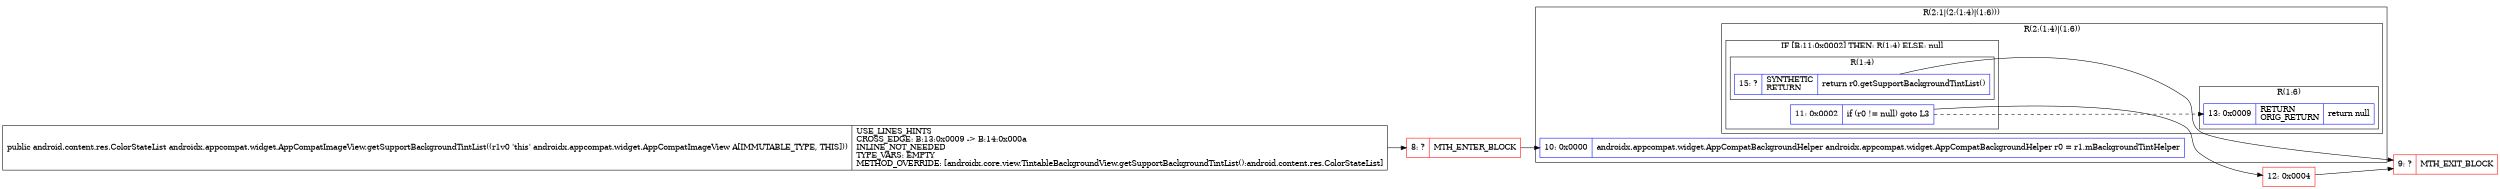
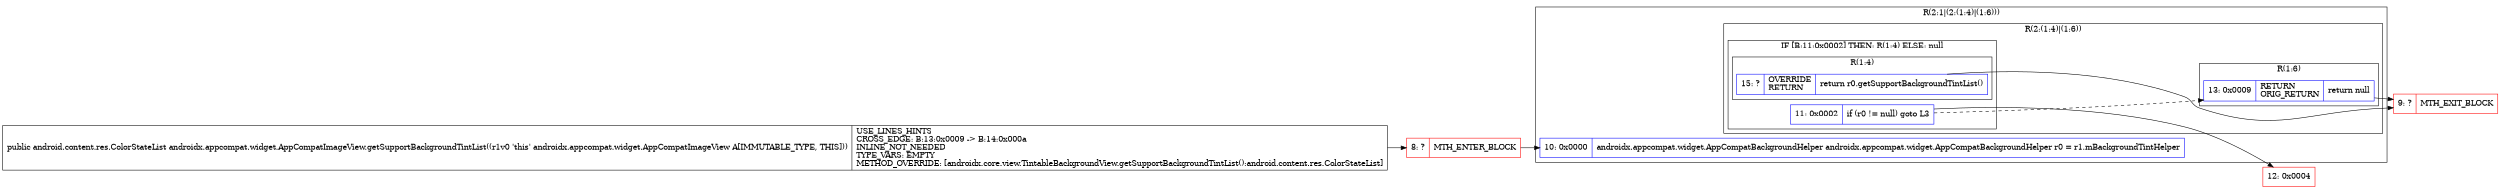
(1790, 80) -> (1790, 80)
(2352, 172) -> (2381, 98)
